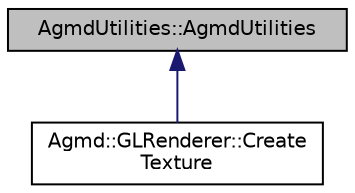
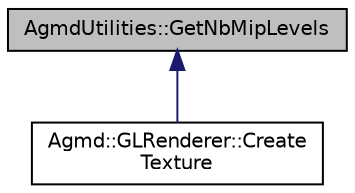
(177, 30) -> (177, 30)
